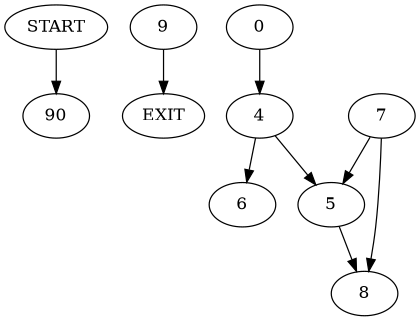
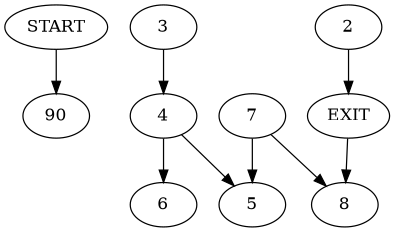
(164, 27) -> (349, 27)
(260, 27) -> (164, 27)
(346, 243) -> (347, 154)
